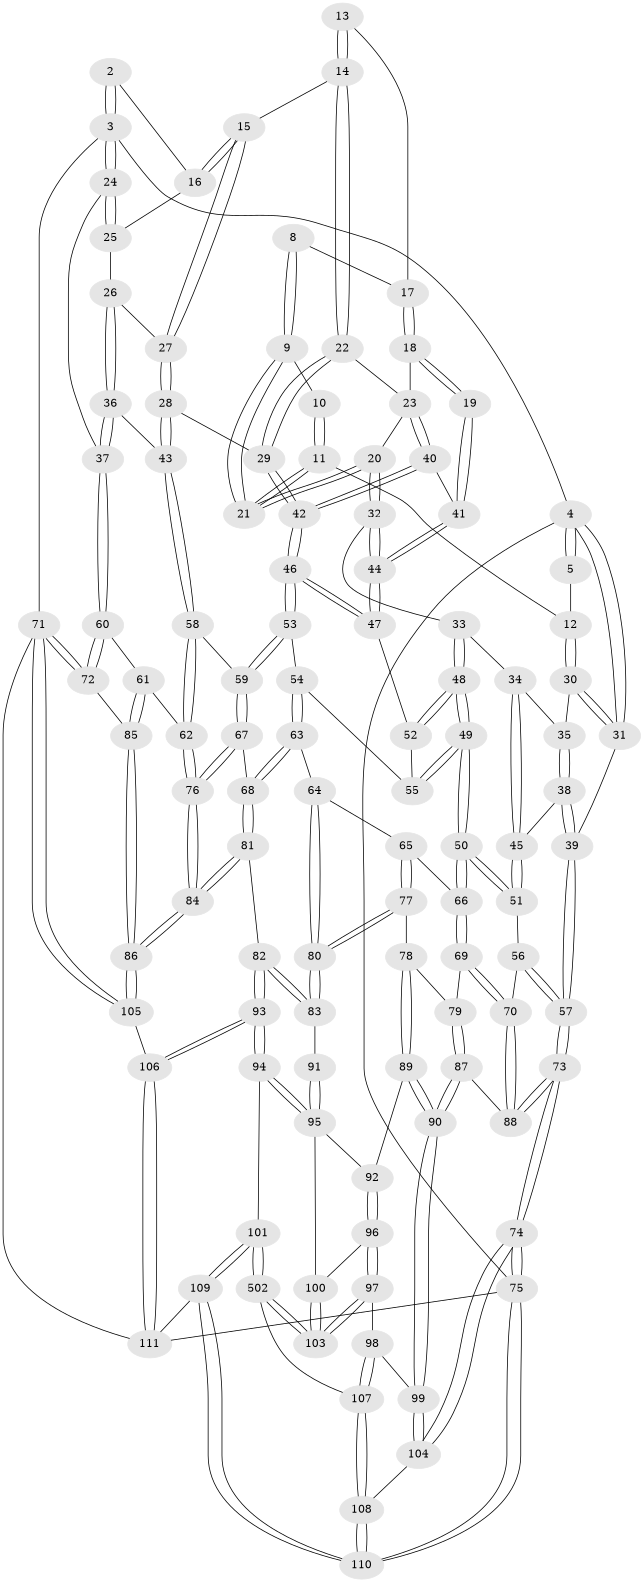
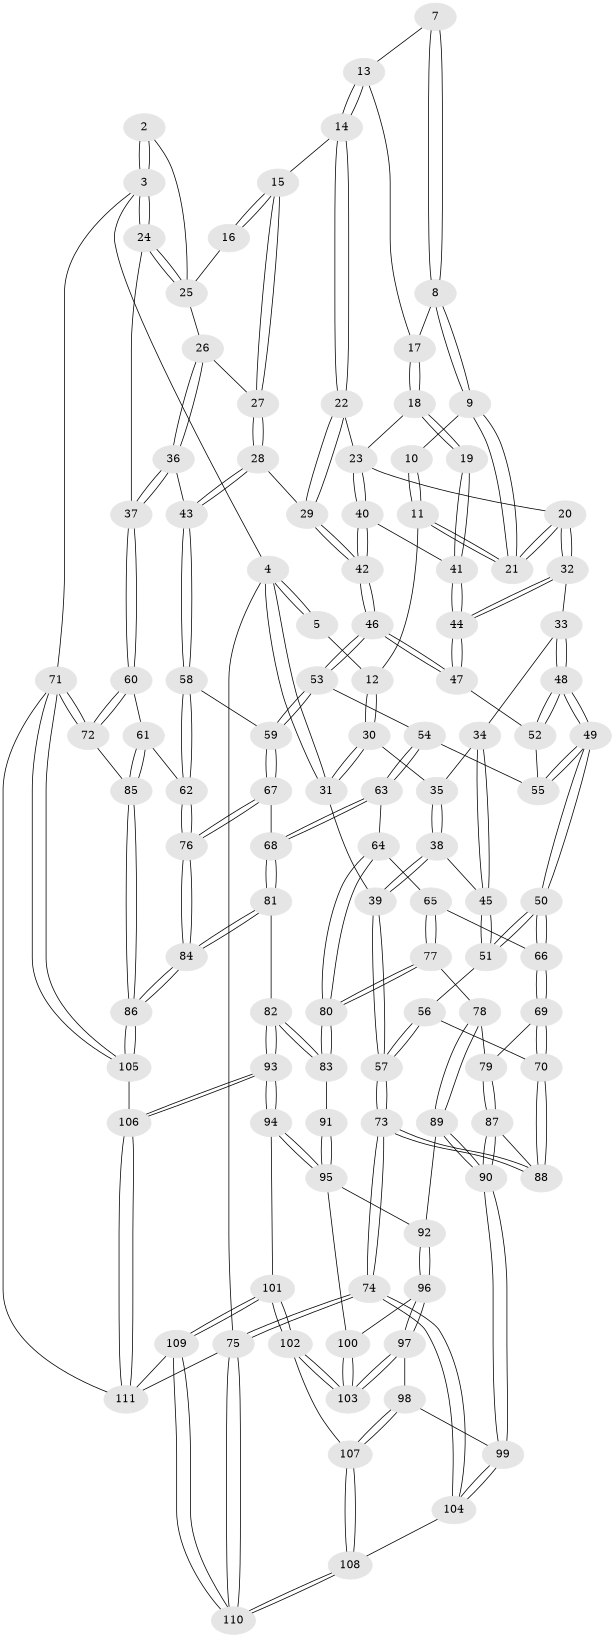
none -> (435, 17)
(153, 128) -> (182, 207)
(258, 1289) -> (290, 1344)
